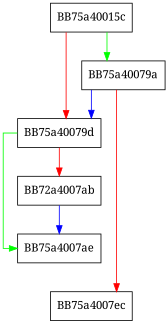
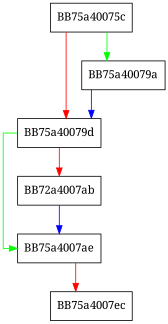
(91, 18) -> (91, 18)
(117, 187) -> (76, 273)
